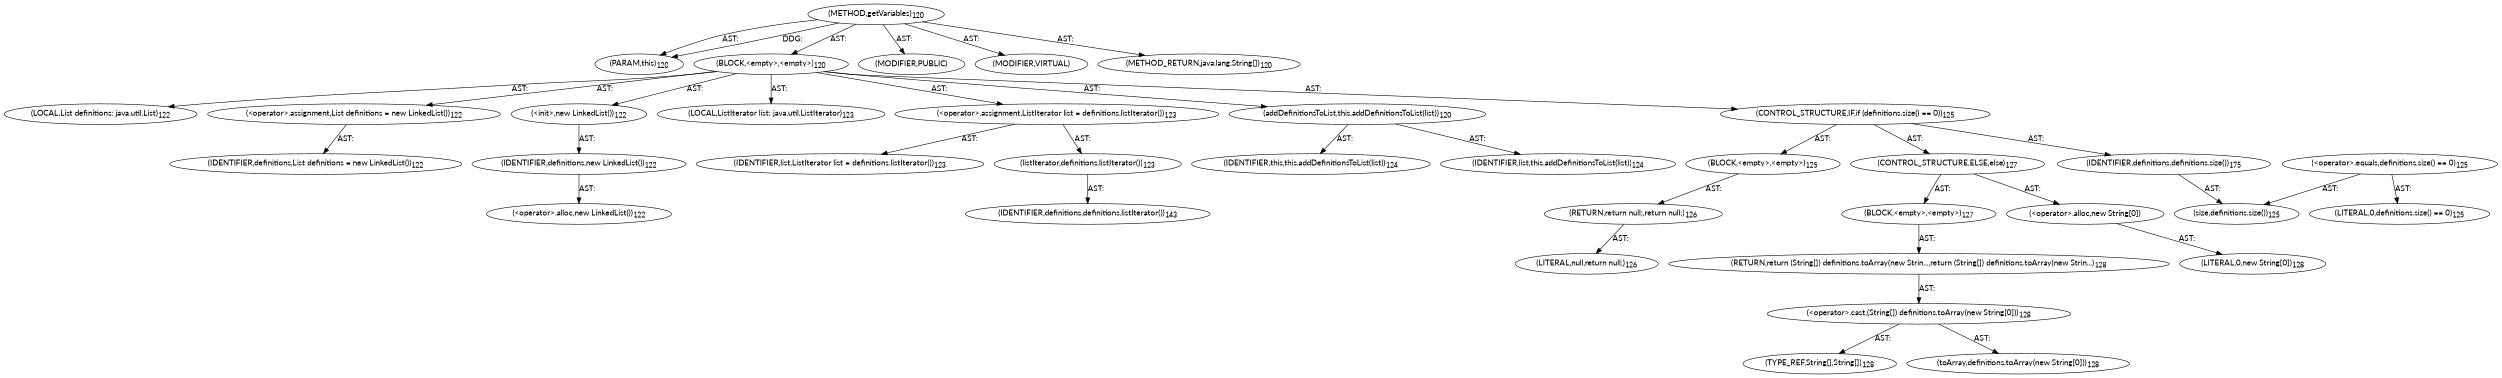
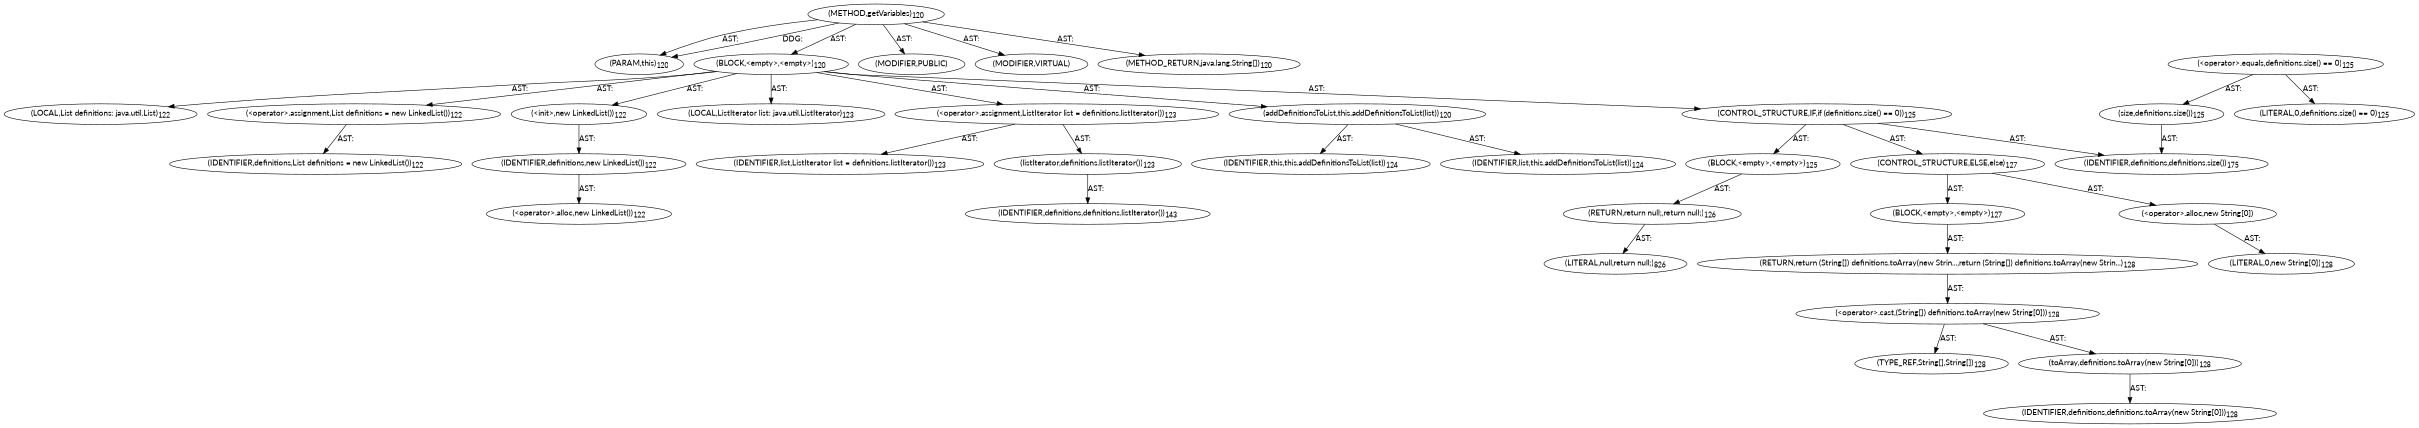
(2198, 187) -> (2162, 136)
(1631, 263) -> (1660, 263)
none -> (2130, 414)
